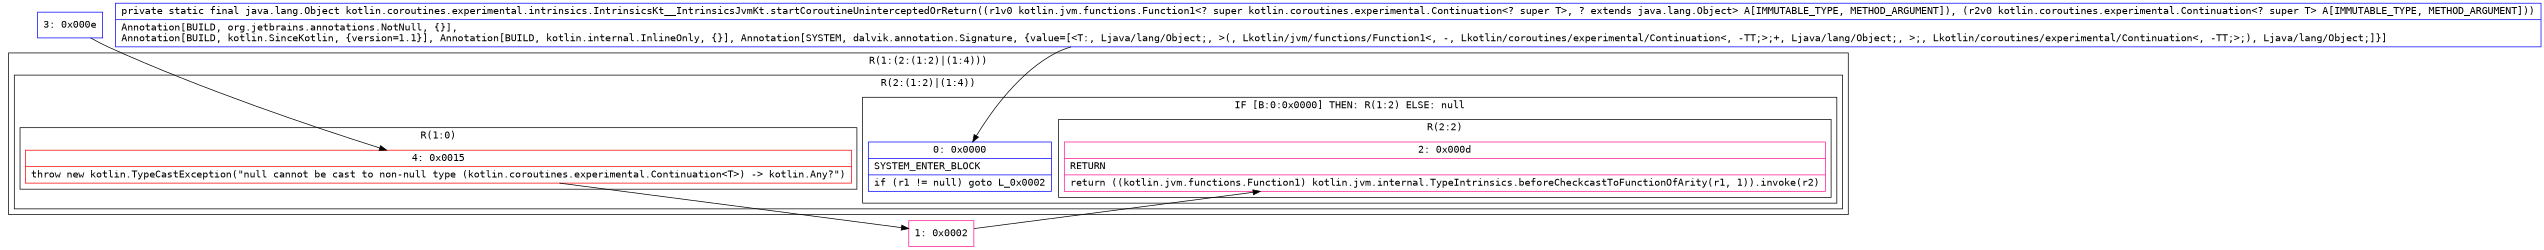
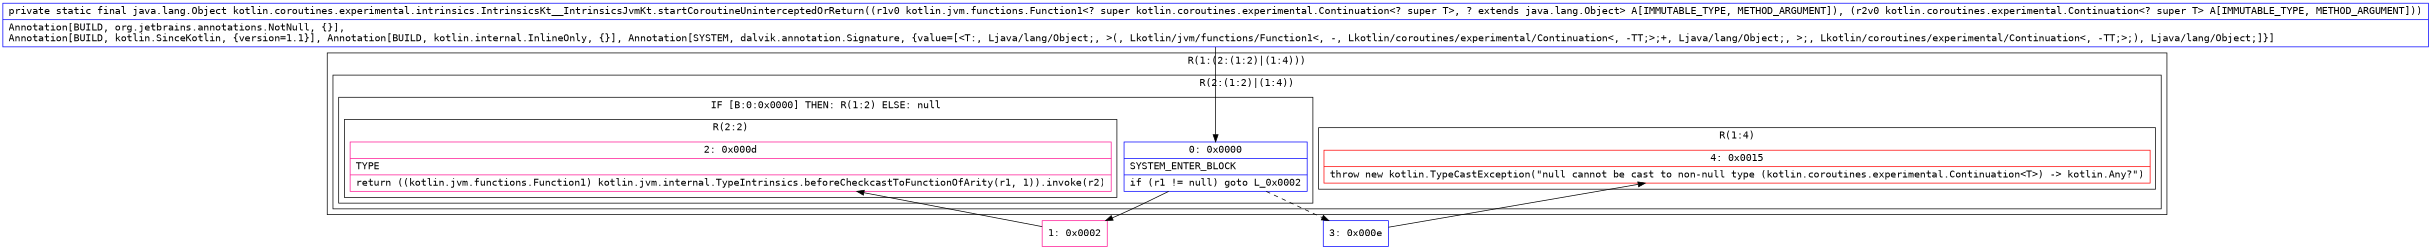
(438, 136) -> (1737, 136)
(1088, 166) -> (368, 166)
none -> (1282, 199)
(722, 204) -> (1155, 198)
